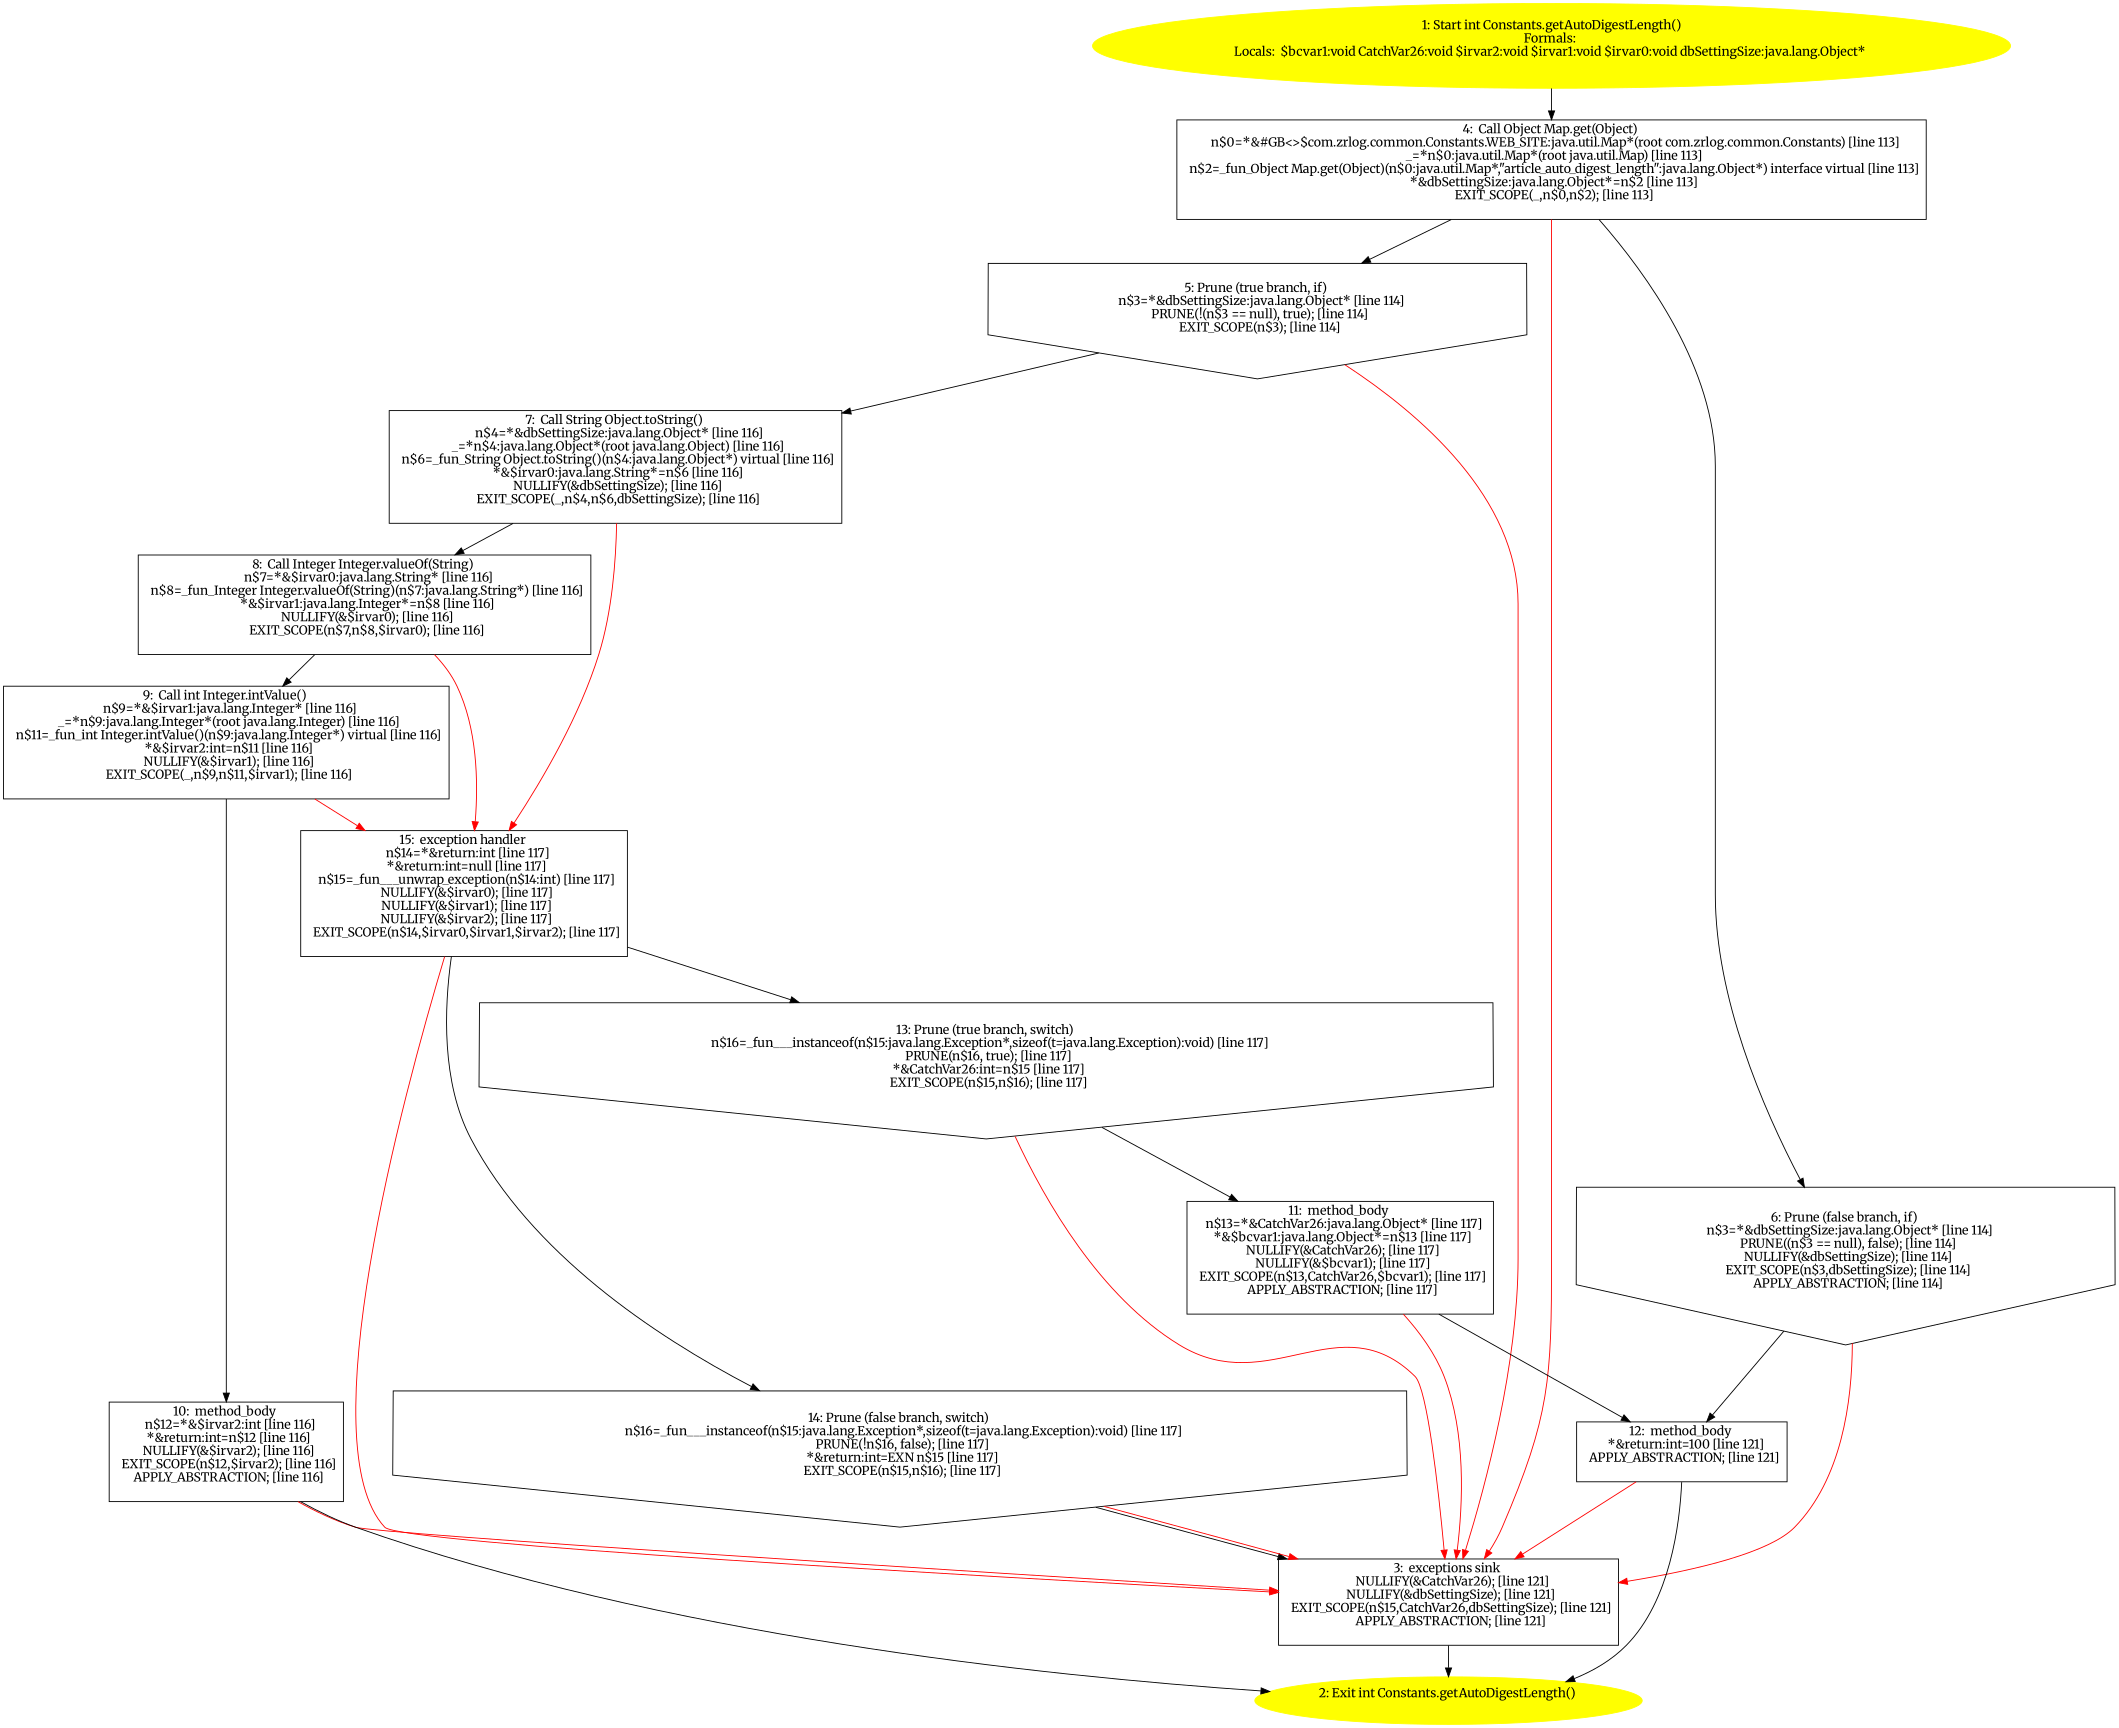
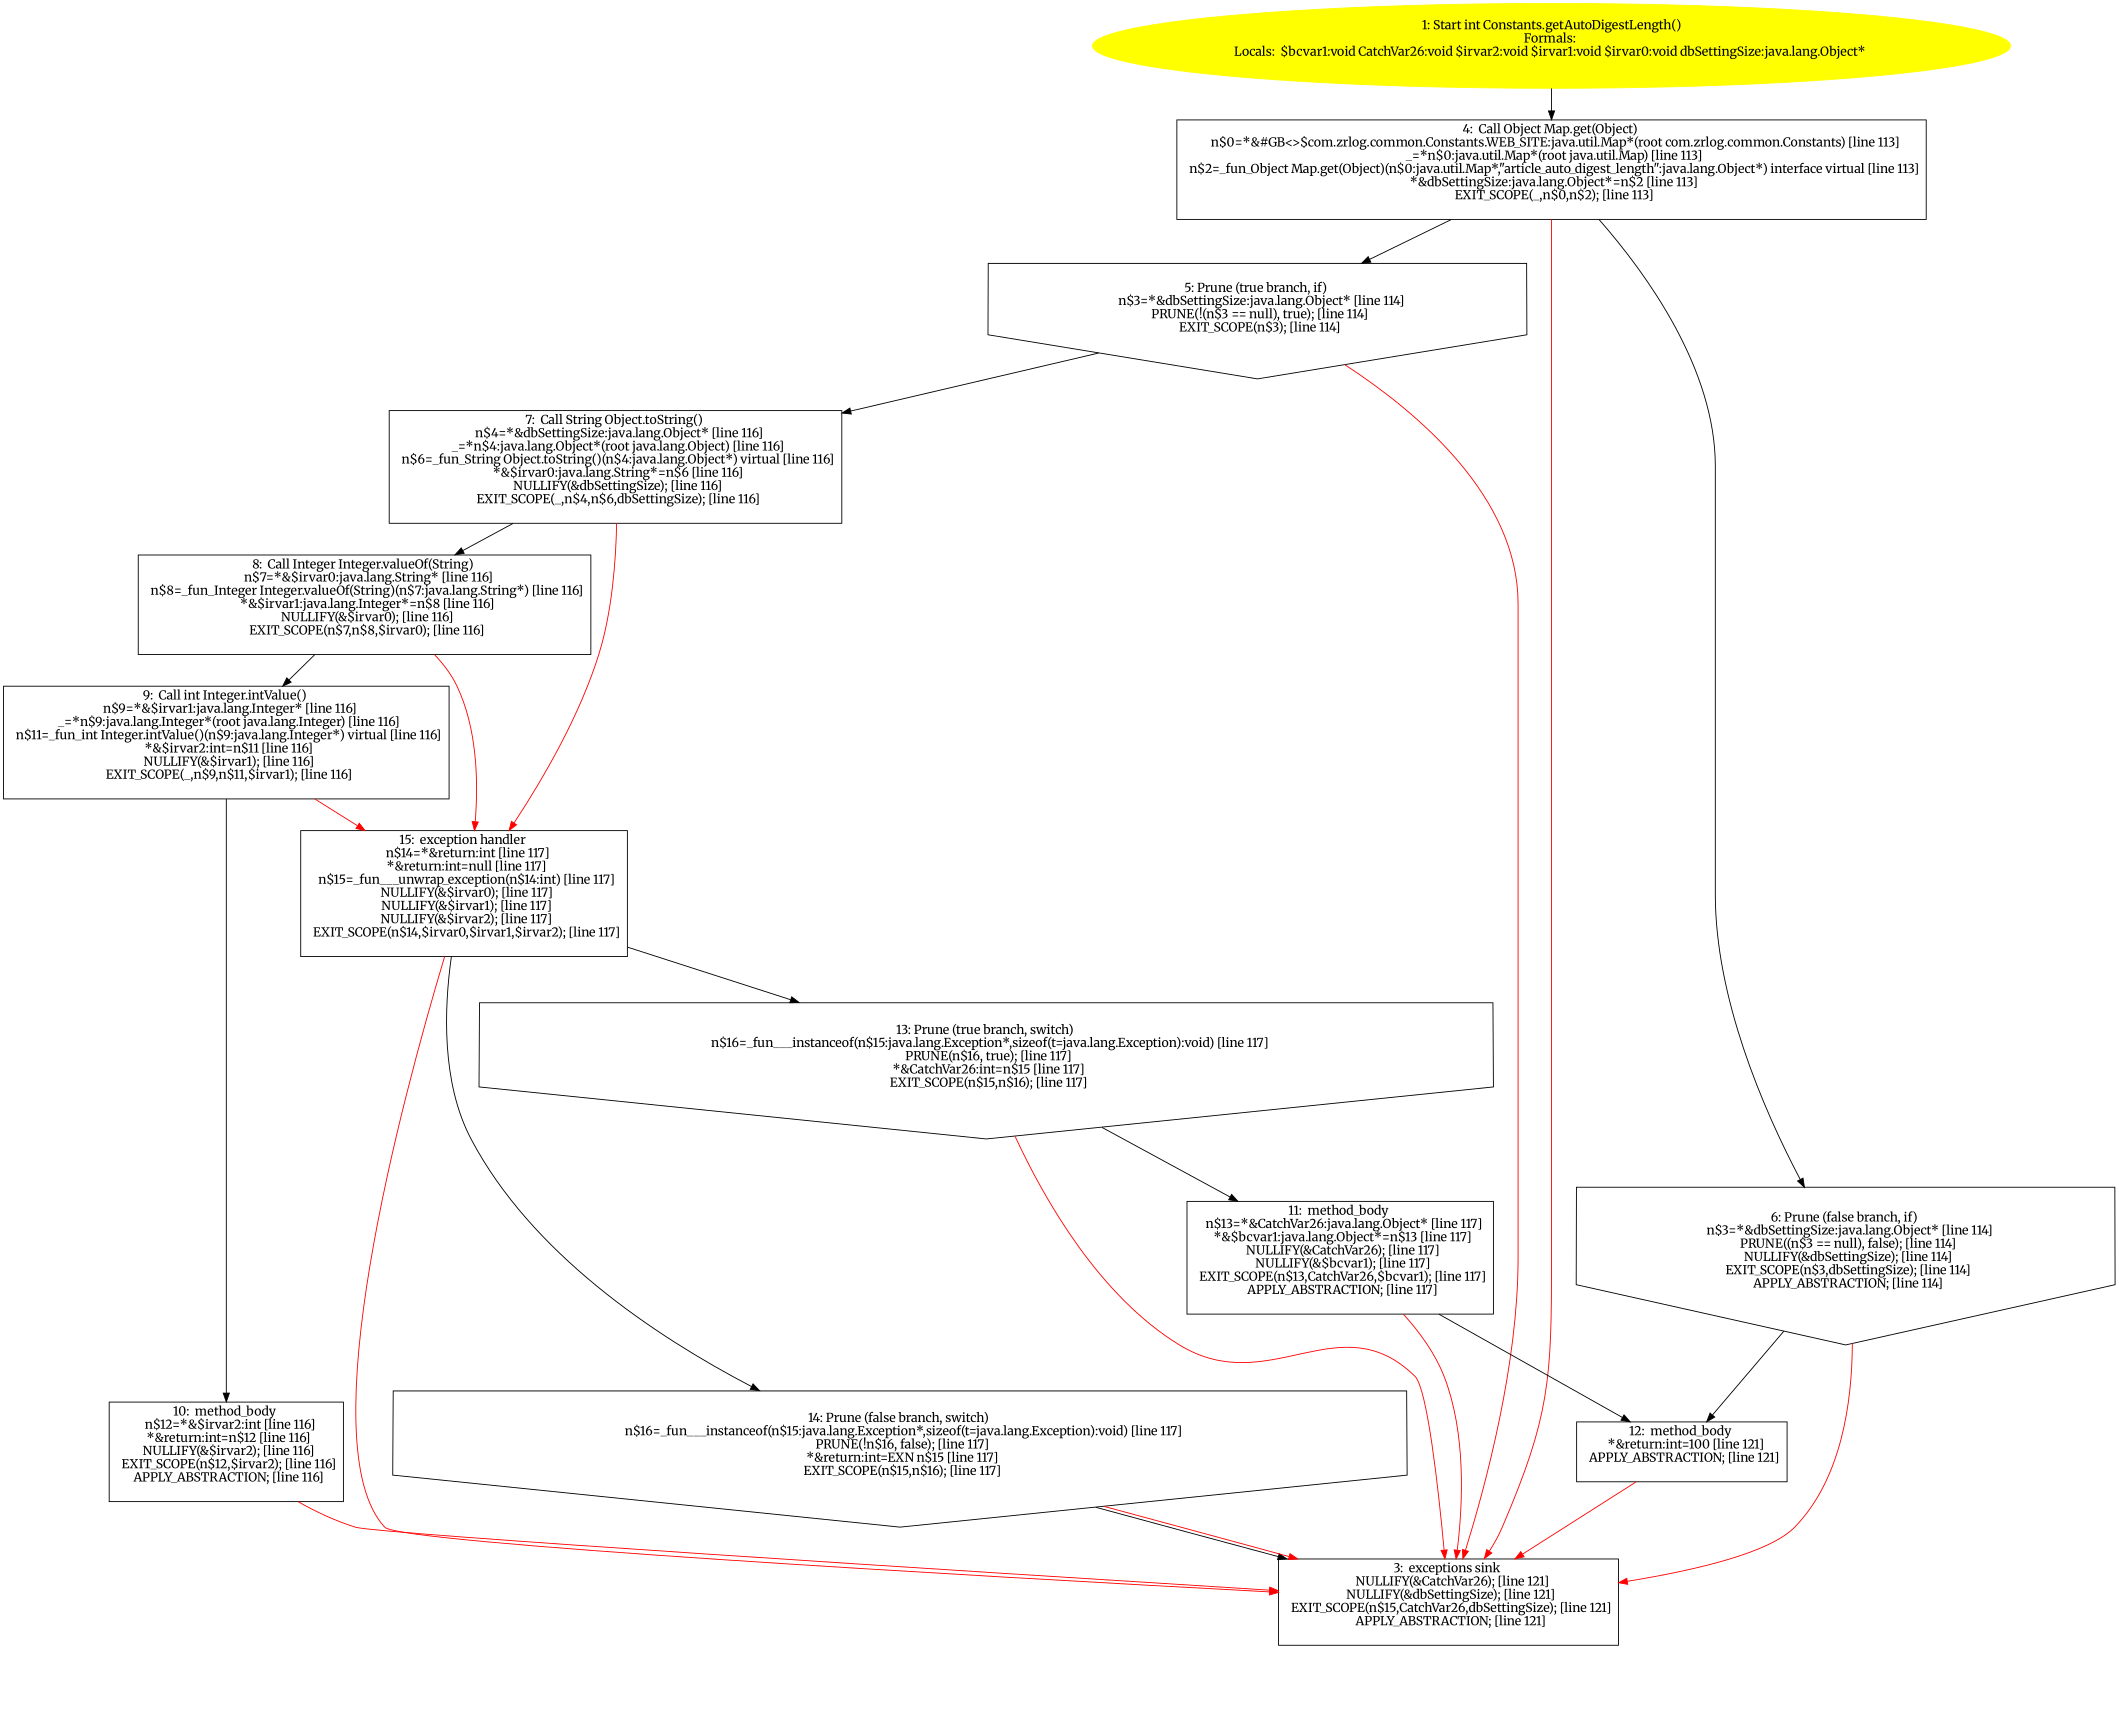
(1449, 1701) -> none
